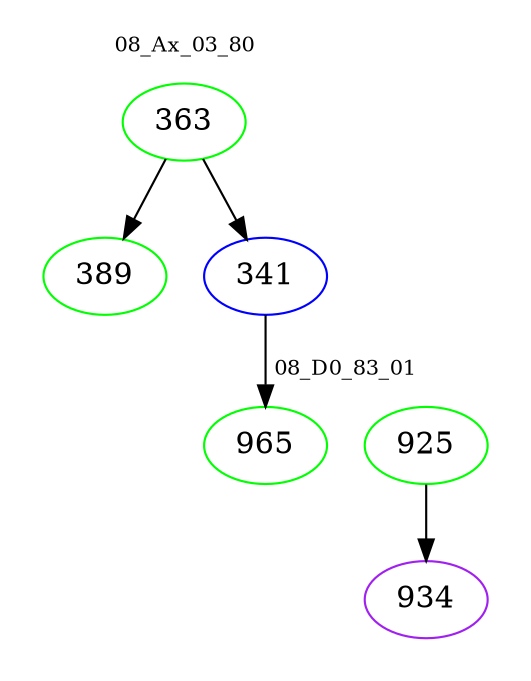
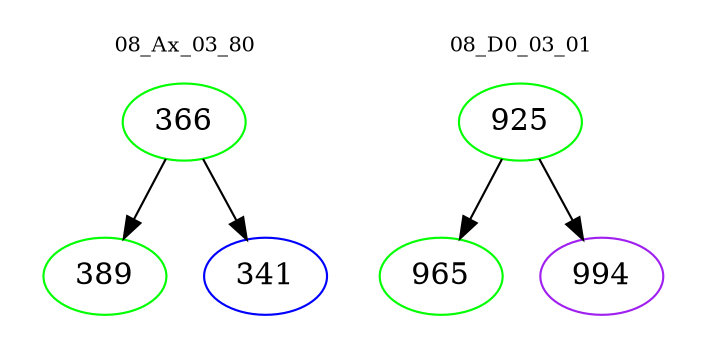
(184, 122) -> (184, 122)
(266, 362) -> (486, 189)
(346, 369) -> (521, 46)
(426, 600) -> (602, 276)
